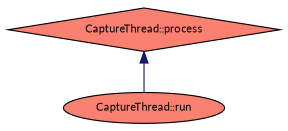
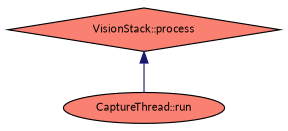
(144, 30) -> (144, 30)
